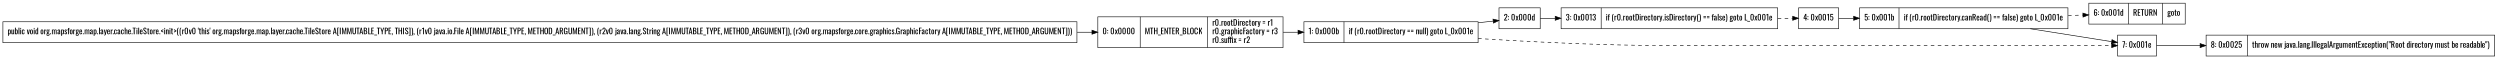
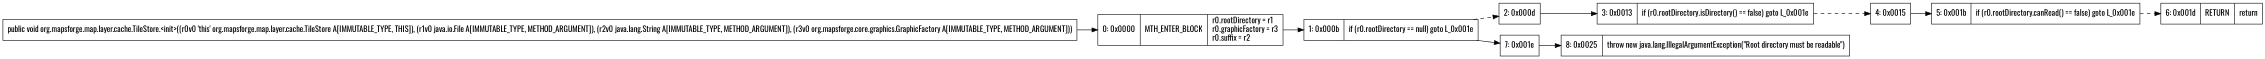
(2174, 13) -> (2248, 13)
(1486, 22) -> (1483, 18)
(2071, 35) -> none
(1795, 46) -> (1485, 41)
